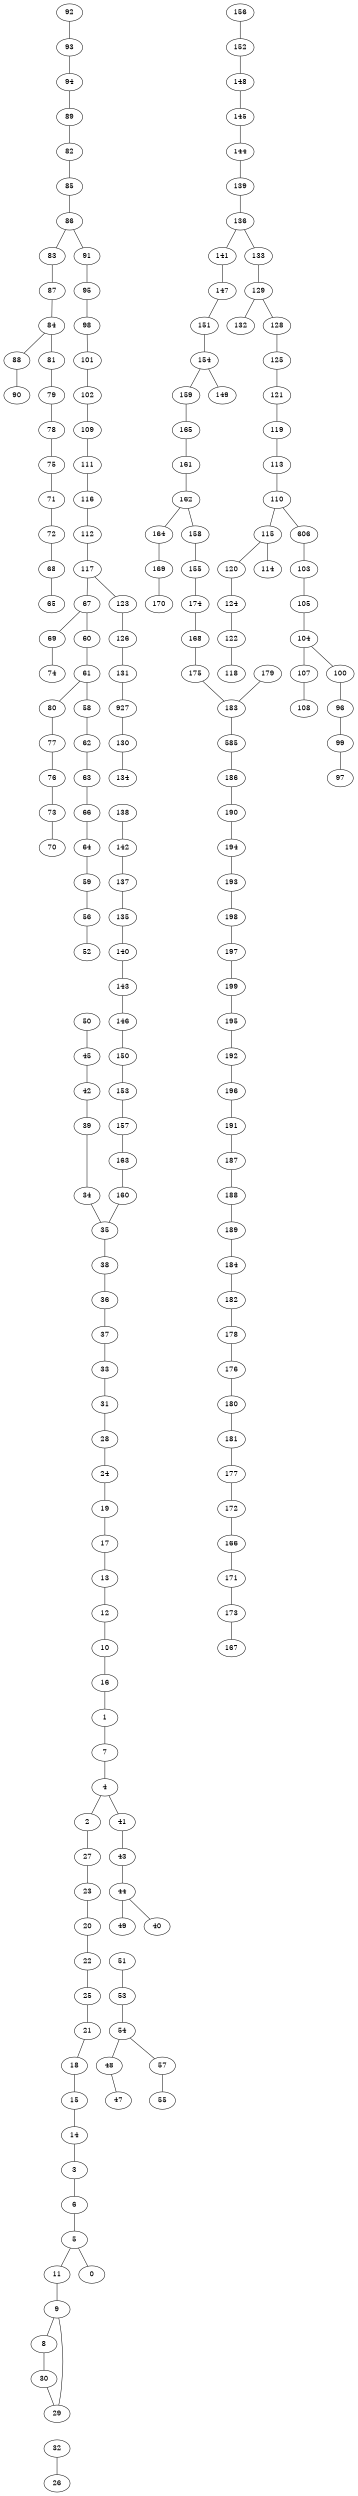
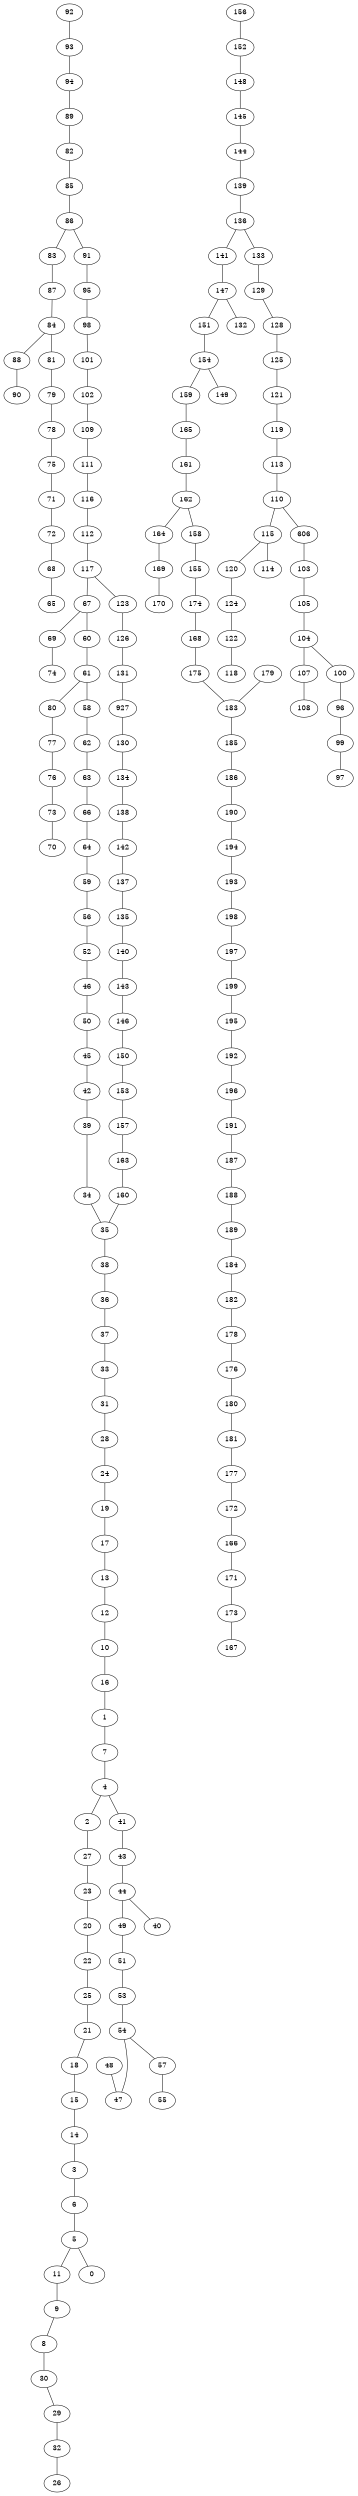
(250, 308) -> (232, 308)
(232, 743) -> (232, 743)
none -> (123, 796)
none -> (87, 987)
none -> (122, 1944)
(116, 2048) -> (127, 2066)
(63, 2362) -> (57, 2431)
